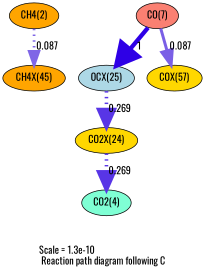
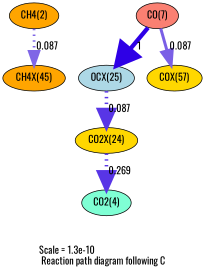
(119, 109) -> (119, 109)
